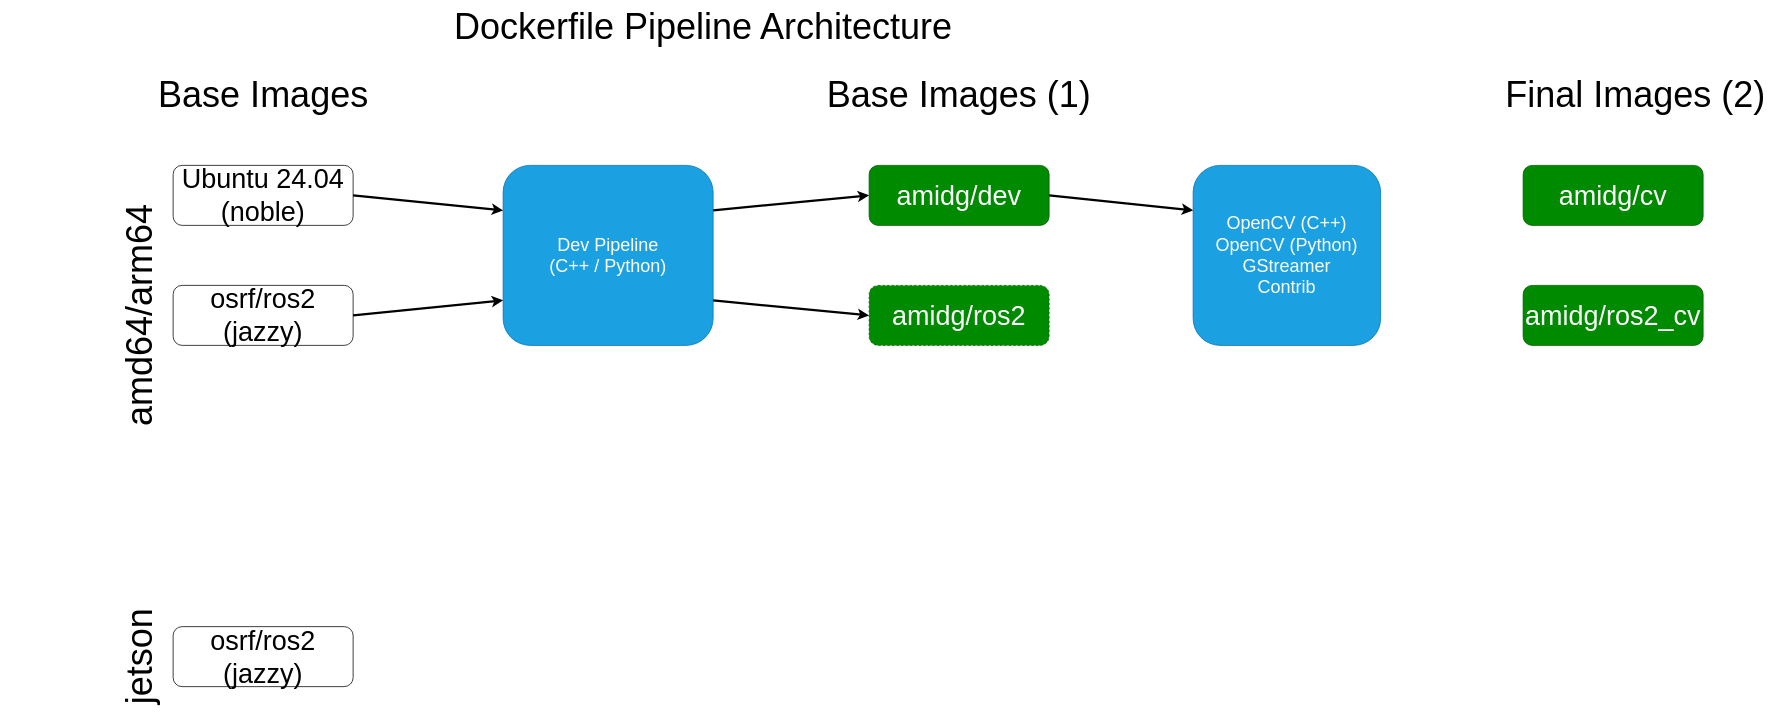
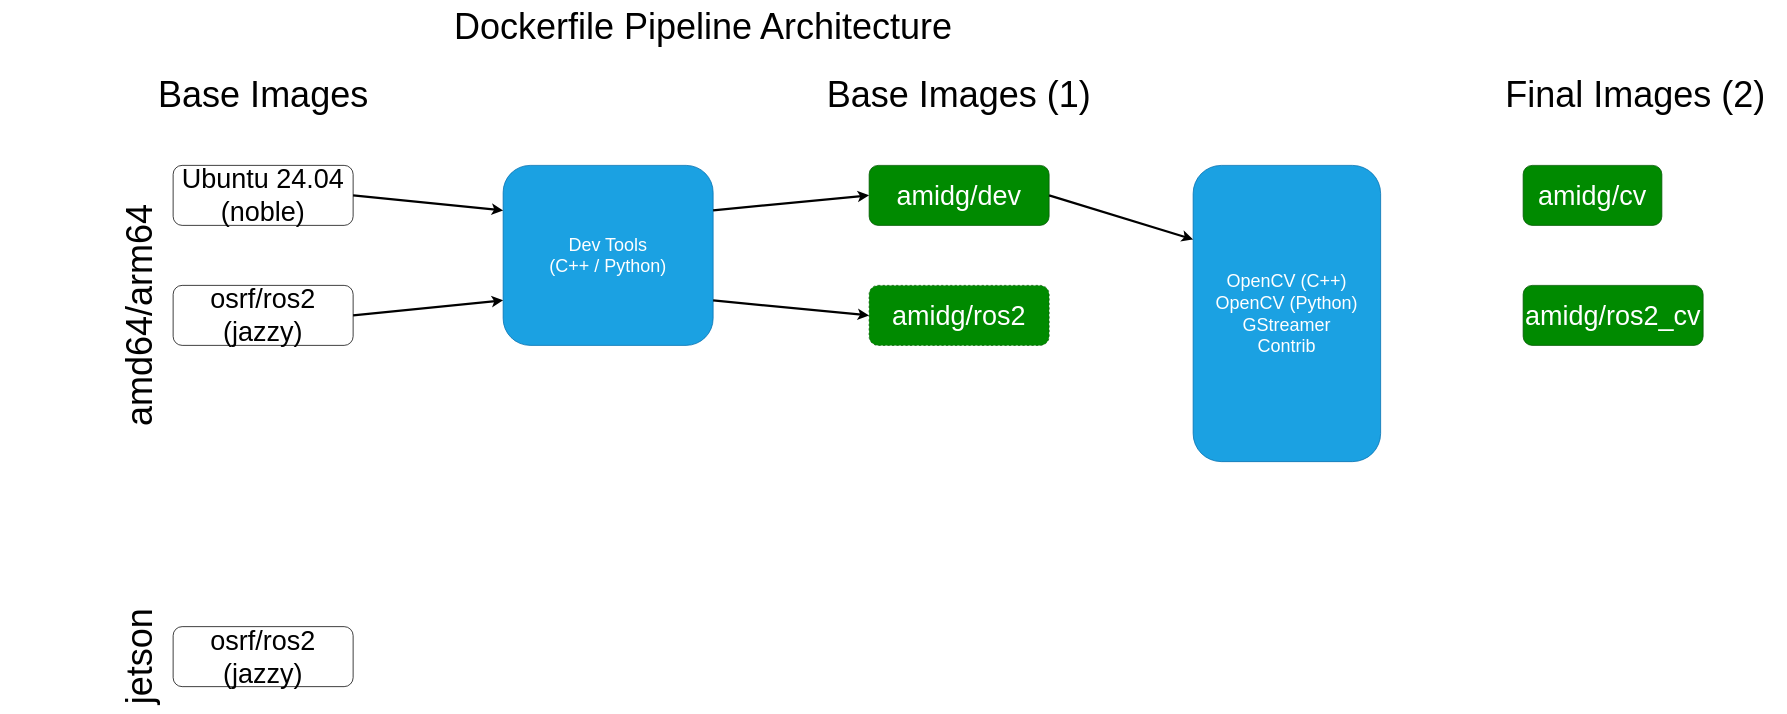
(1613, 195) -> (1592, 195)
(608, 255) -> (608, 255)
(1287, 255) -> (1287, 314)
